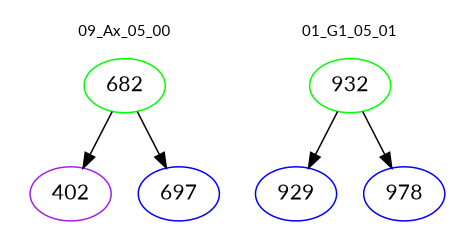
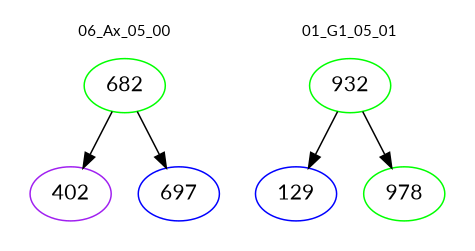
(125, 32) -> (125, 32)
(296, 194) -> (296, 194)
(404, 194) -> (404, 194)
